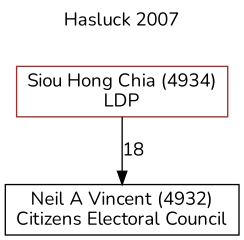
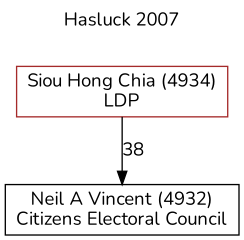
(133, 151) -> (133, 151)
